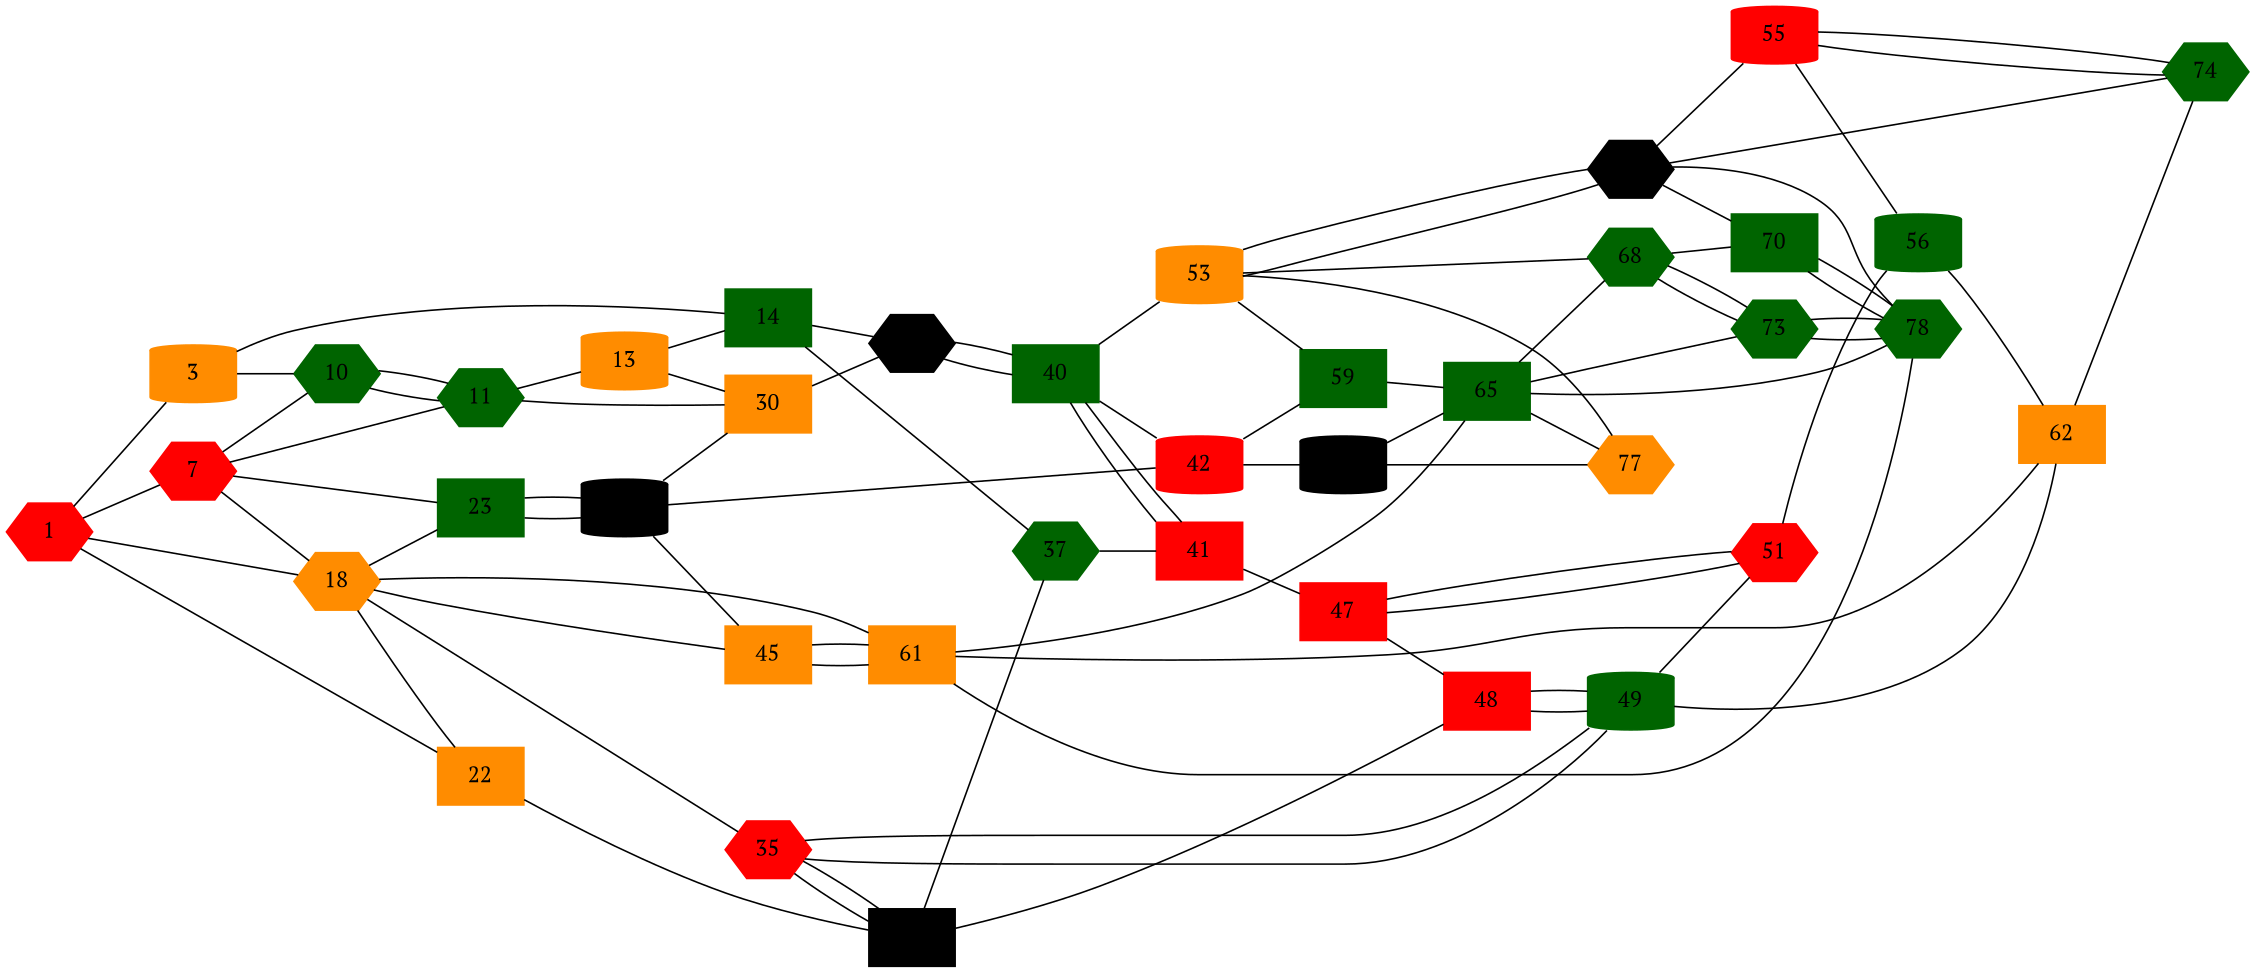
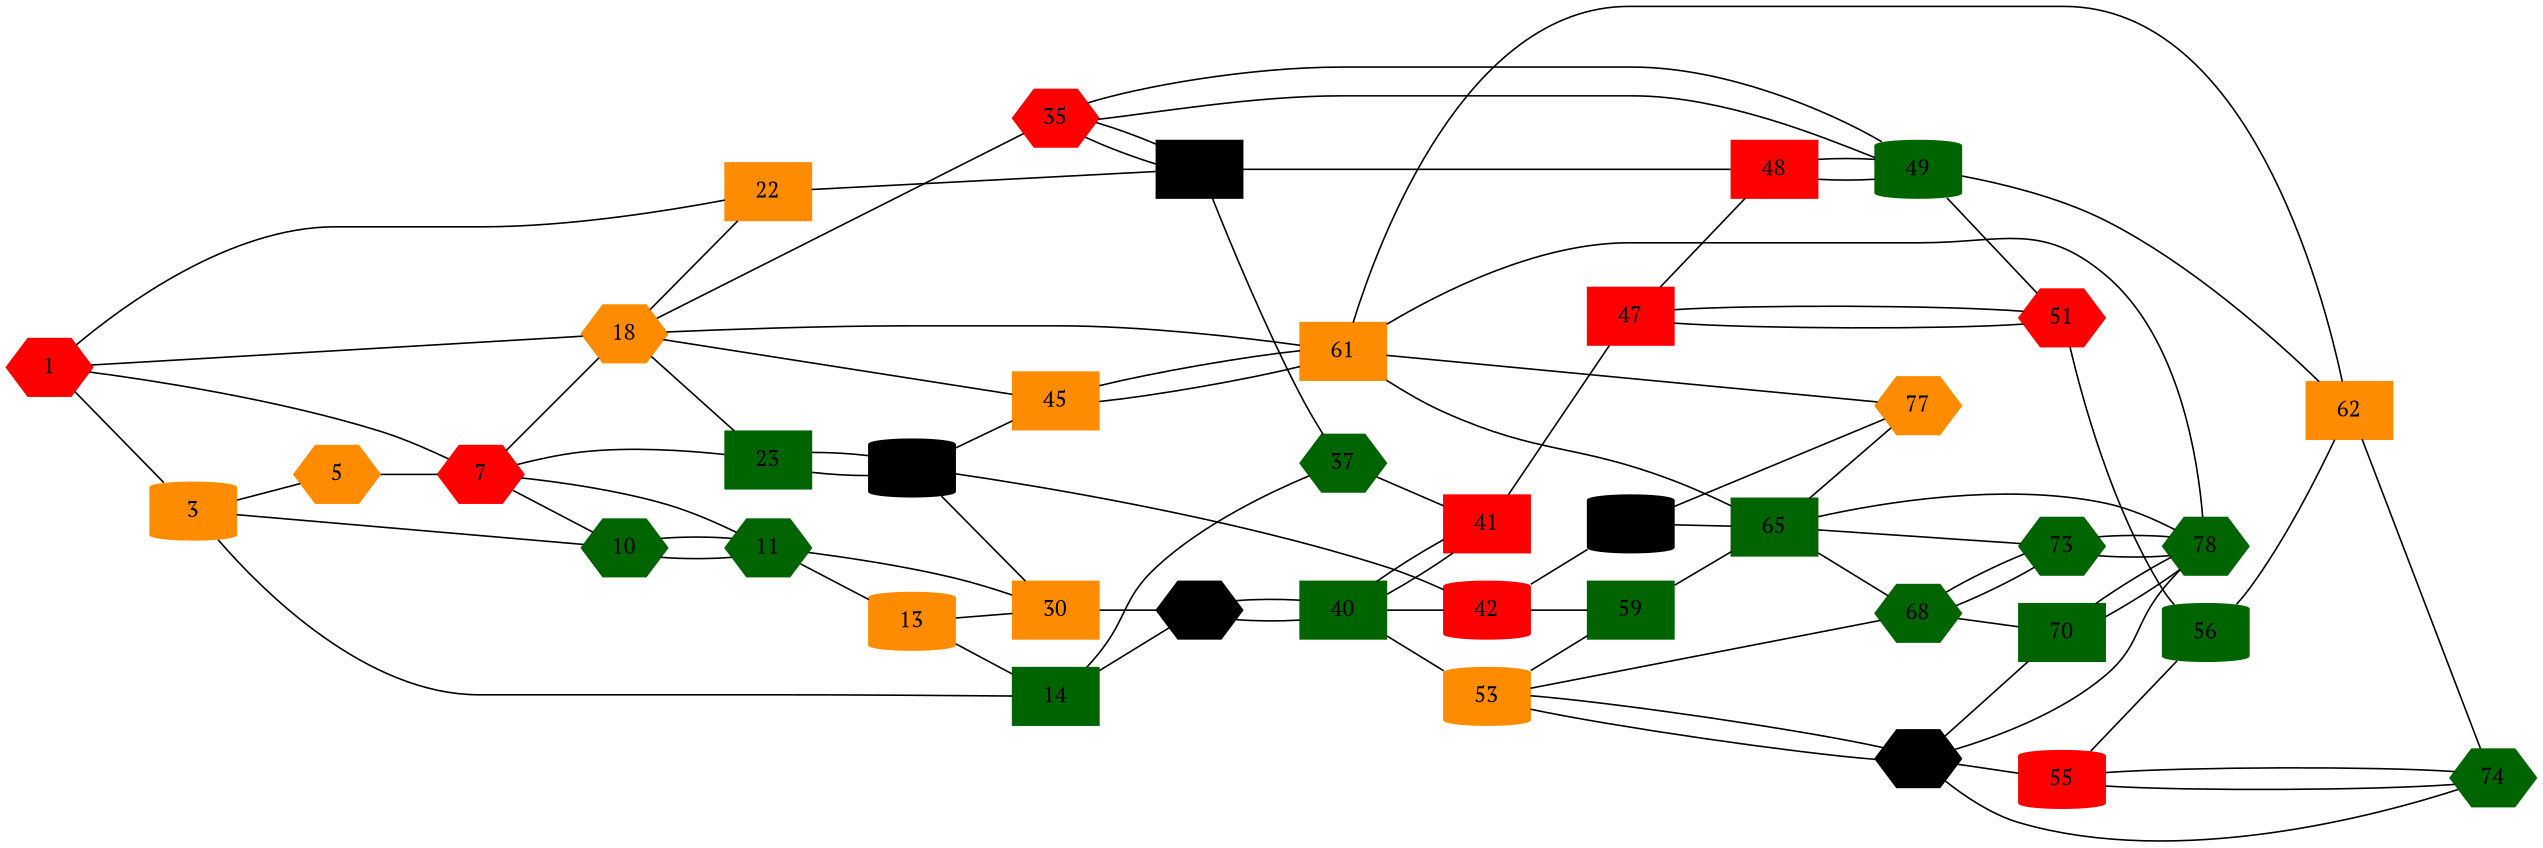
(1449, 312) -> (1632, 379)
none -> (337, 474)
